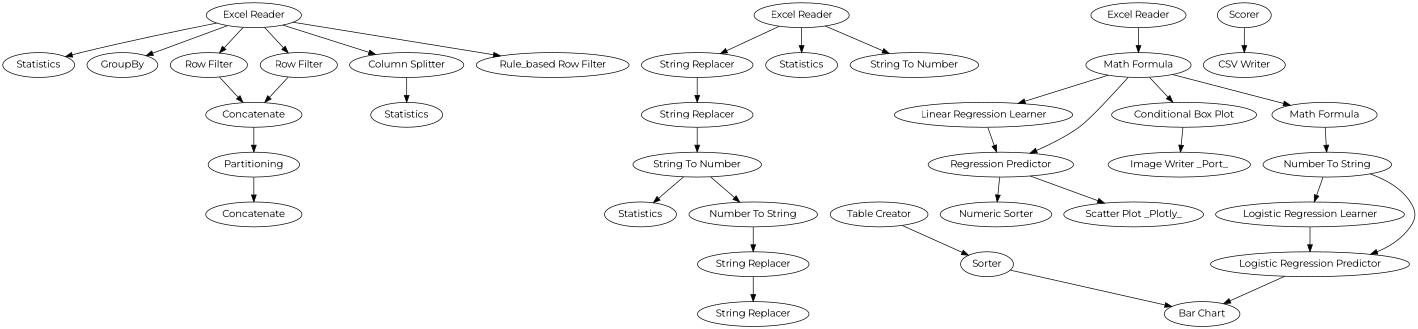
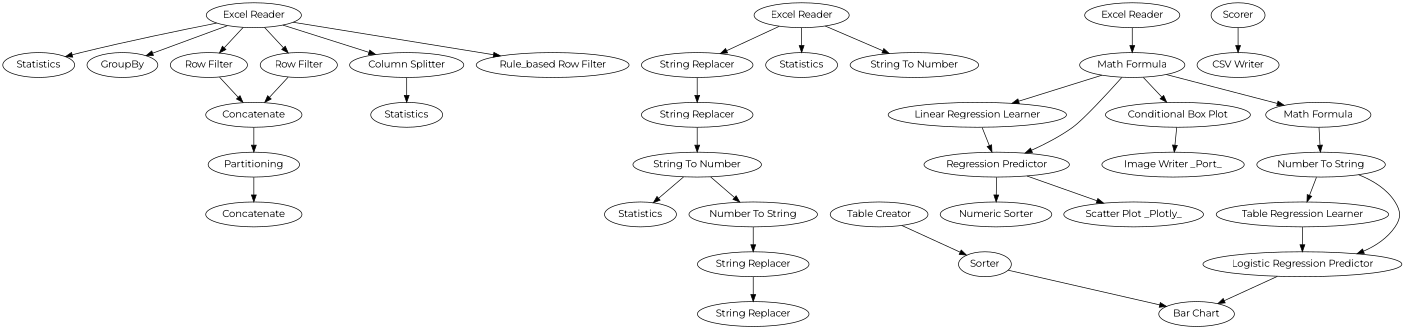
(1310, 214) -> (1302, 214)
